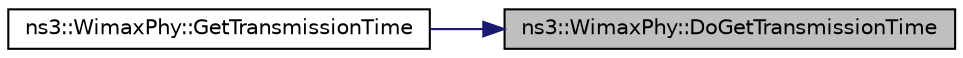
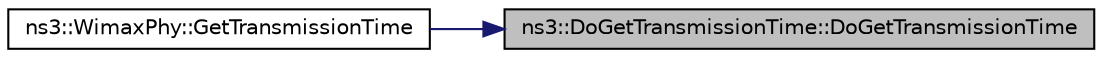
(730, 29) -> (799, 29)
